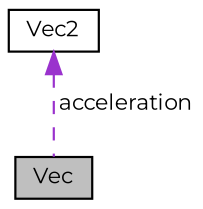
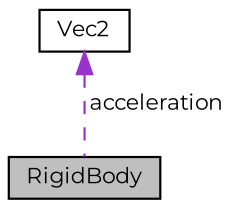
(54, 178) -> (85, 178)
